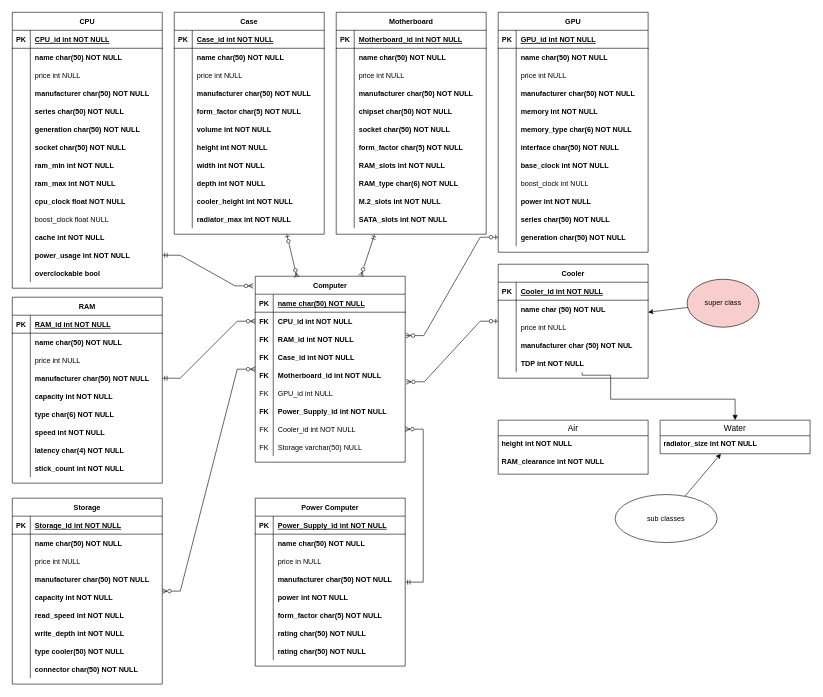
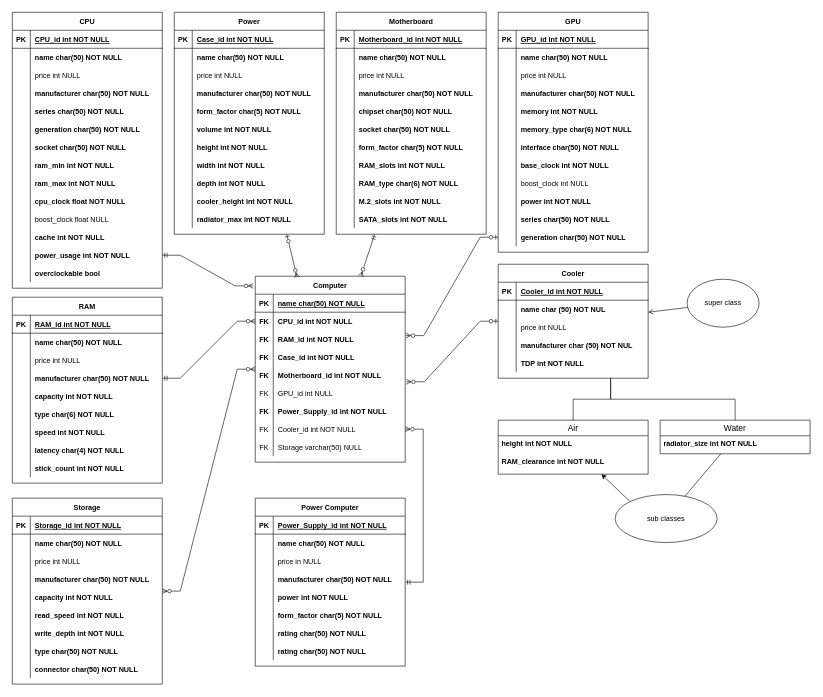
(249, 22) -> (249, 22)
(723, 303) -> (723, 303)
(653, 312) -> (652, 312)
(597, 375) -> (580, 399)
(735, 414) -> (735, 416)
(717, 458) -> (718, 457)
none -> (619, 491)
(79, 652) -> (76, 652)
